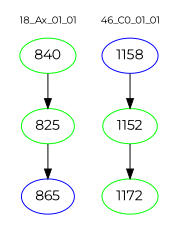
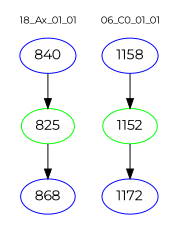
(131, 21) -> (131, 21)
(48, 56) -> (48, 56)
(48, 197) -> (48, 197)
(130, 197) -> (130, 197)
